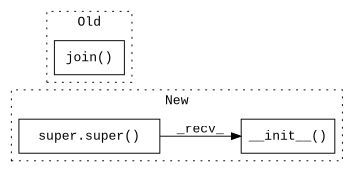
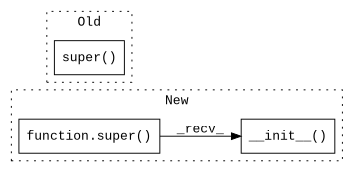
(89, 58) -> (89, 58)
(89, 136) -> (89, 136)
